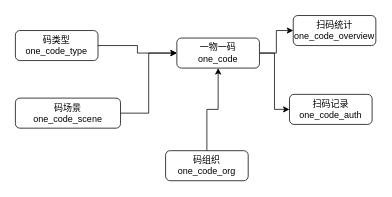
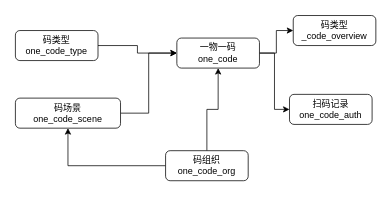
(334, 30) -> (334, 30)
none -> (116, 165)
